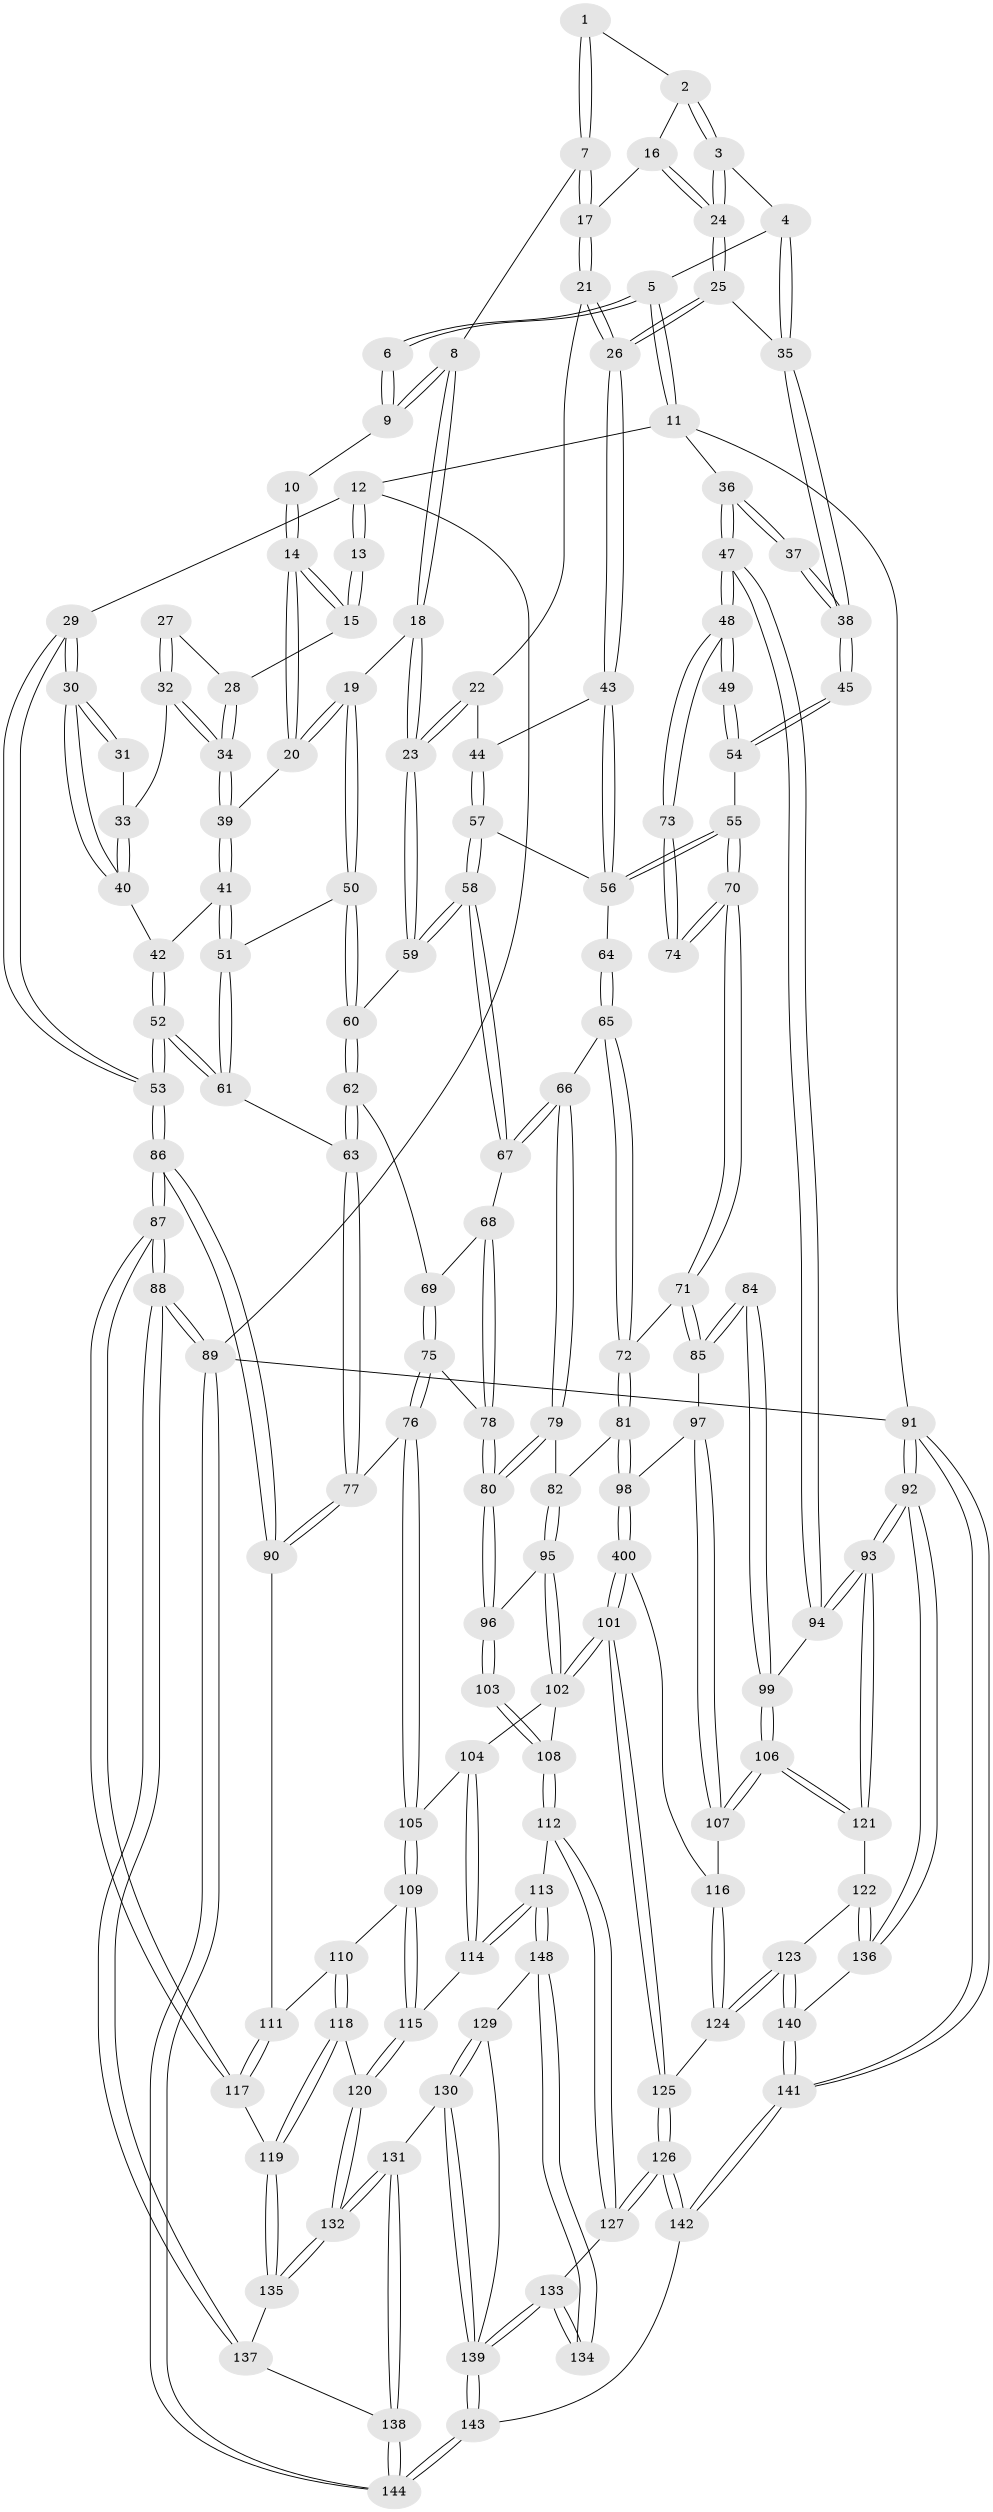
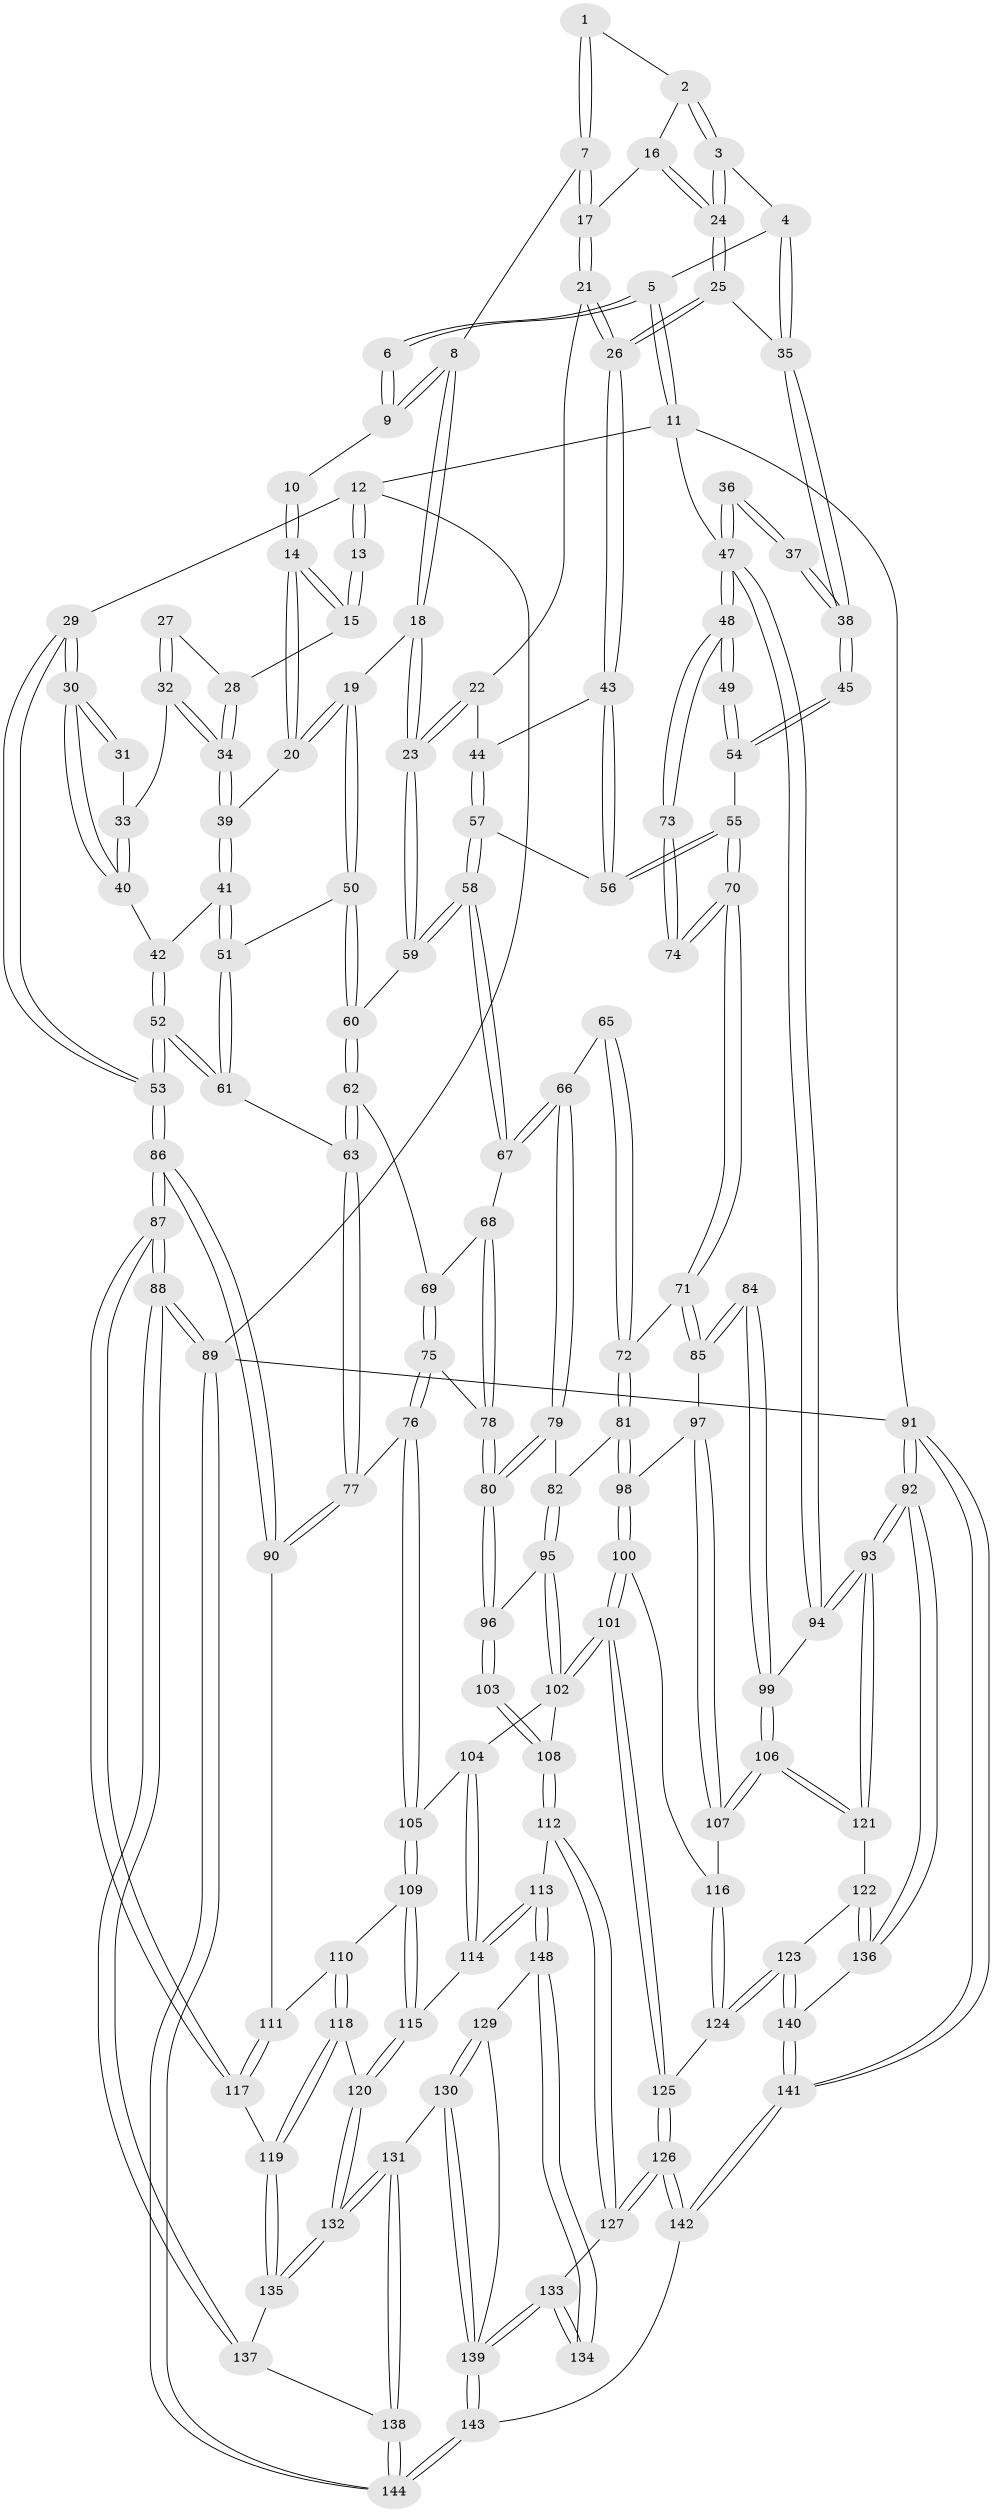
(701, 455) -> (689, 492)
(607, 956) -> none
(624, 1557) -> (624, 1557)
